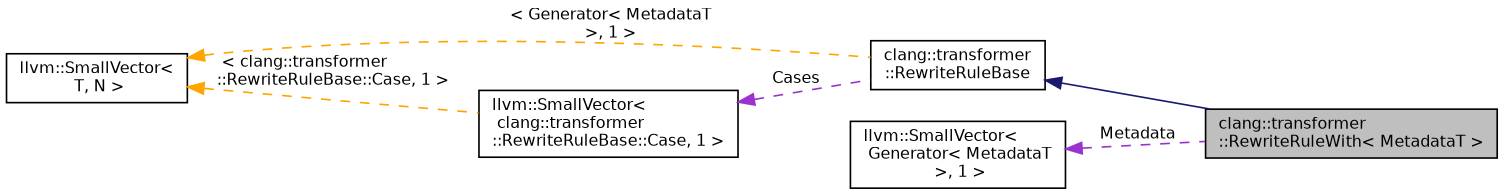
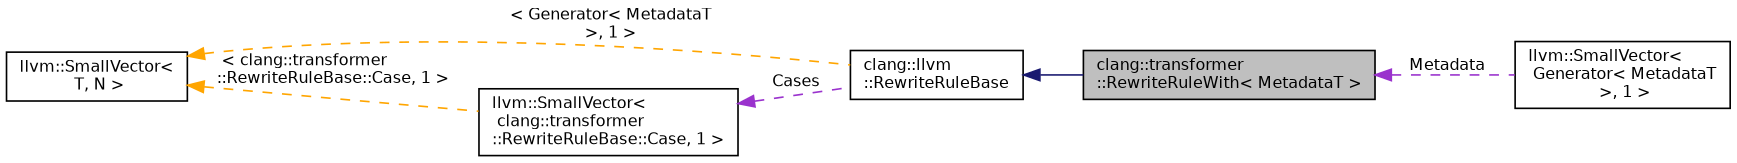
(958, 65) -> (937, 75)
(1143, 145) -> (1453, 75)
